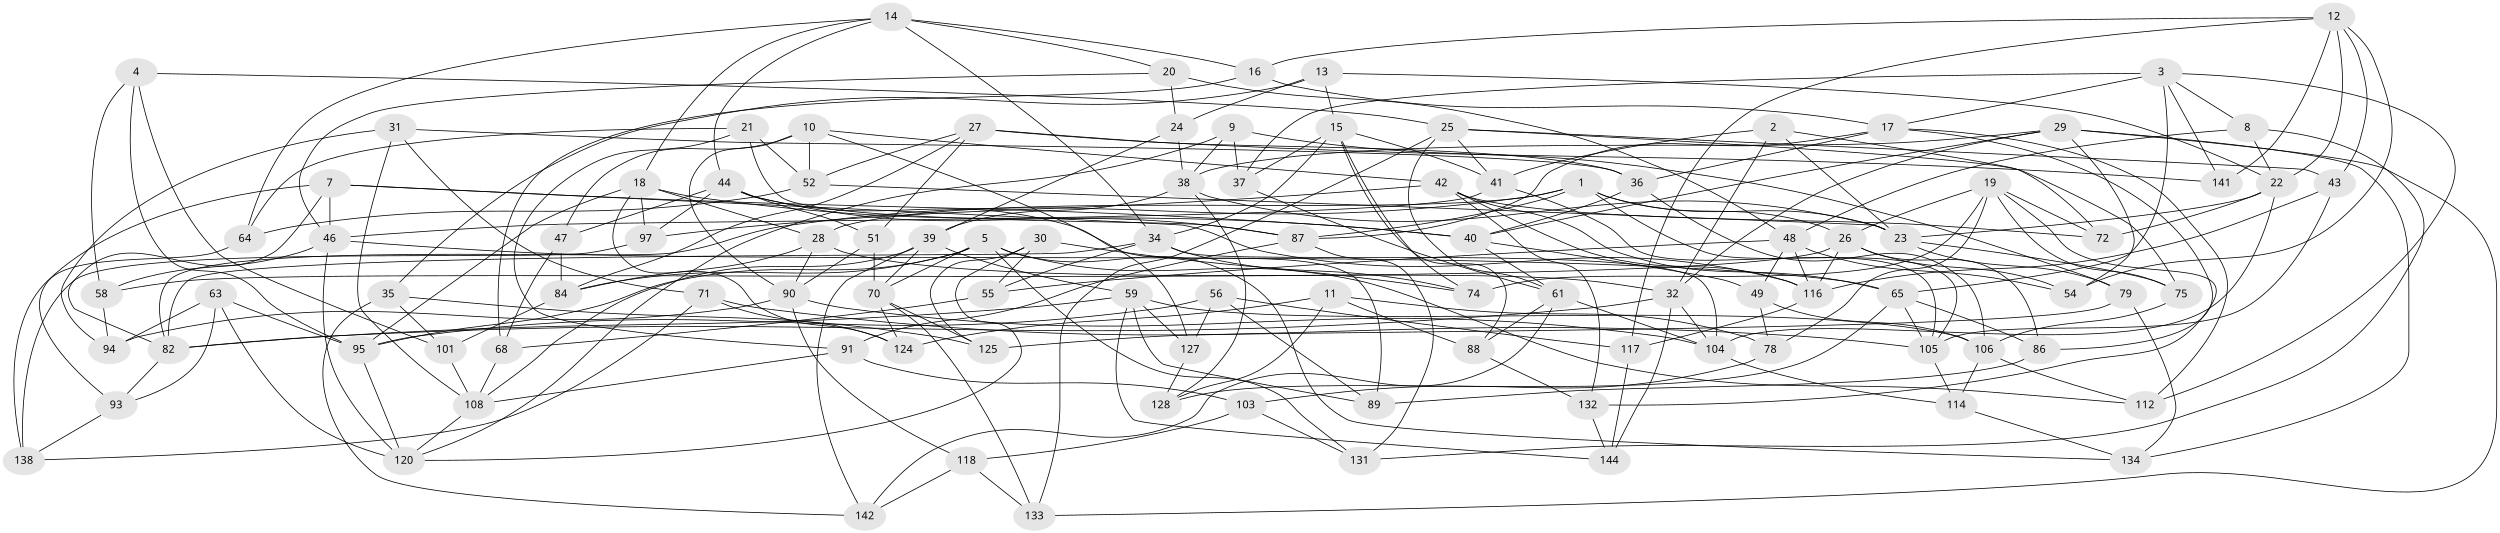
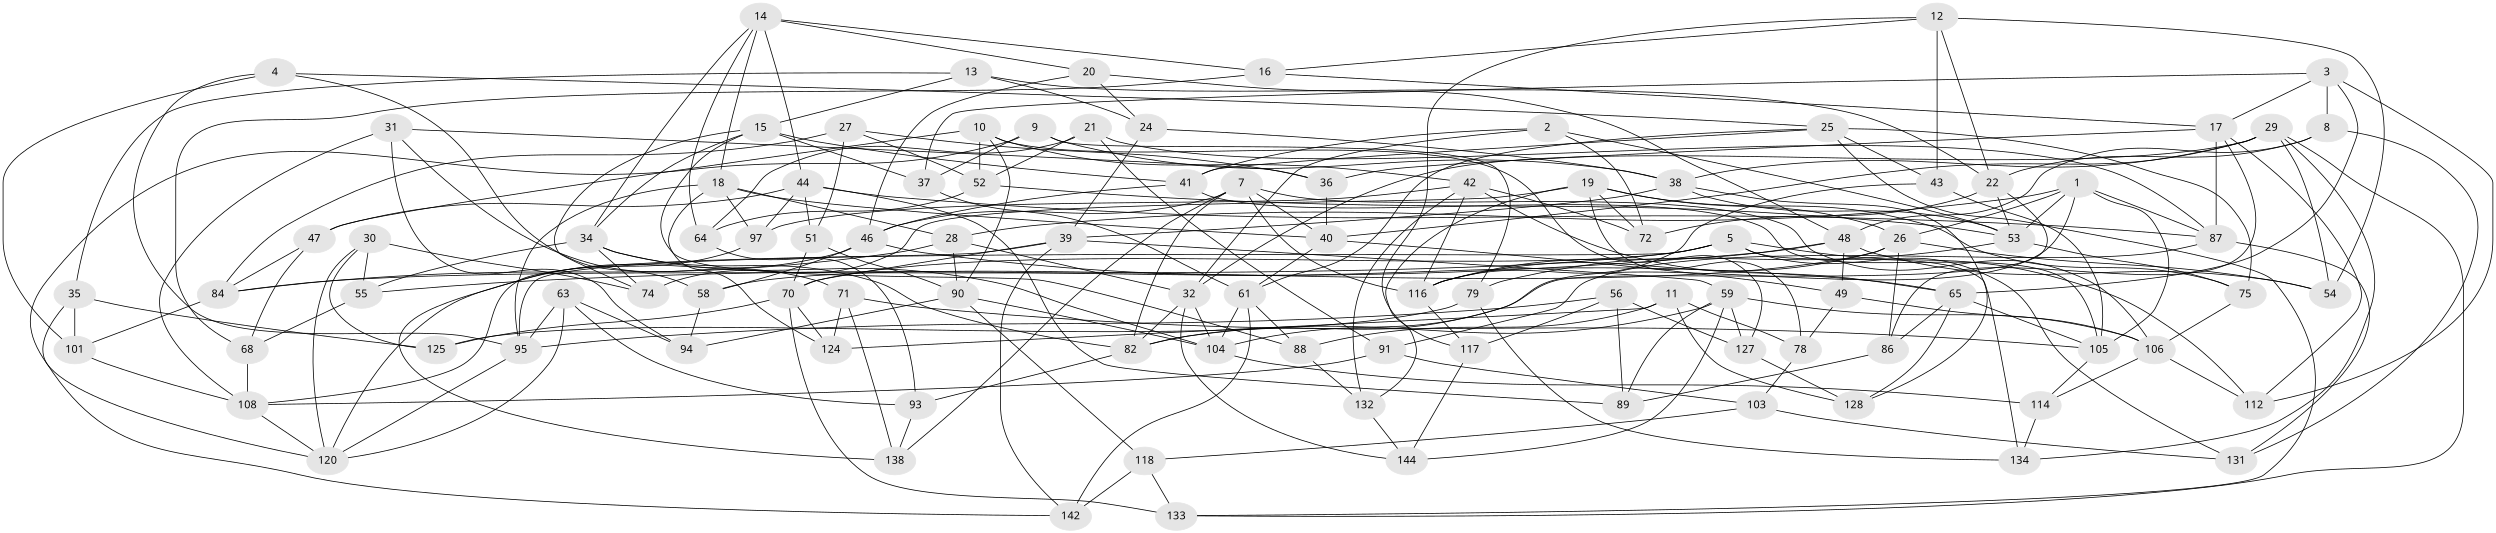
(2222, 183) -> none
(1901, 239) -> (2014, 239)
(1765, 253) -> (1791, 228)
